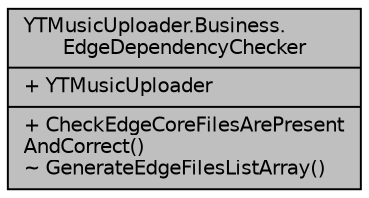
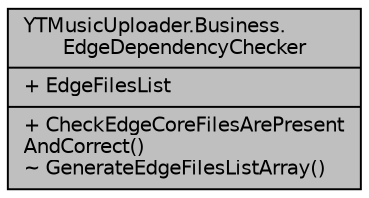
(119, 86) -> (98, 86)
